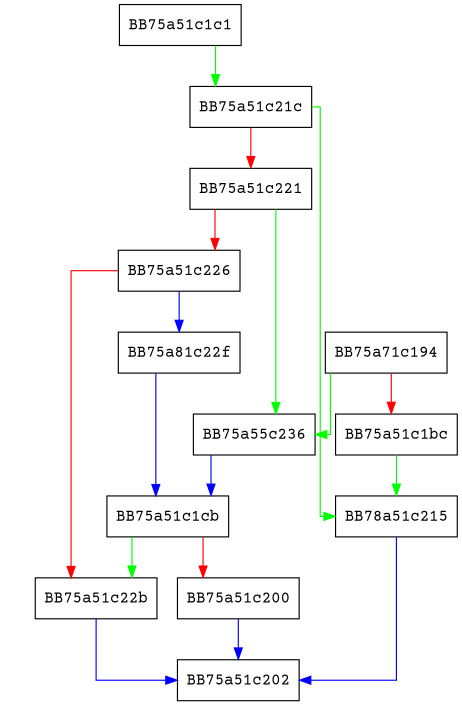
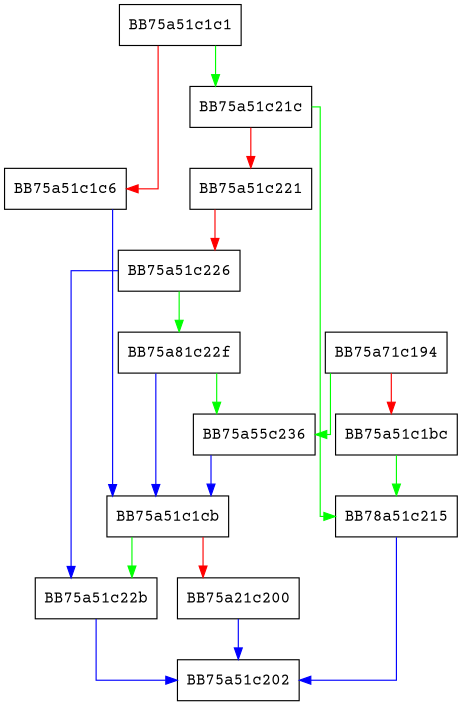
none -> (65, 189)
(179, 306) -> (179, 306)
(276, 306) -> (217, 388)
(71, 395) -> (71, 395)
(238, 598) -> (238, 598)
